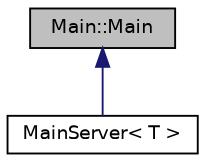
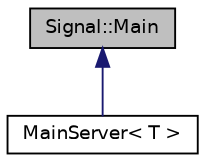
(103, 28) -> (103, 28)
